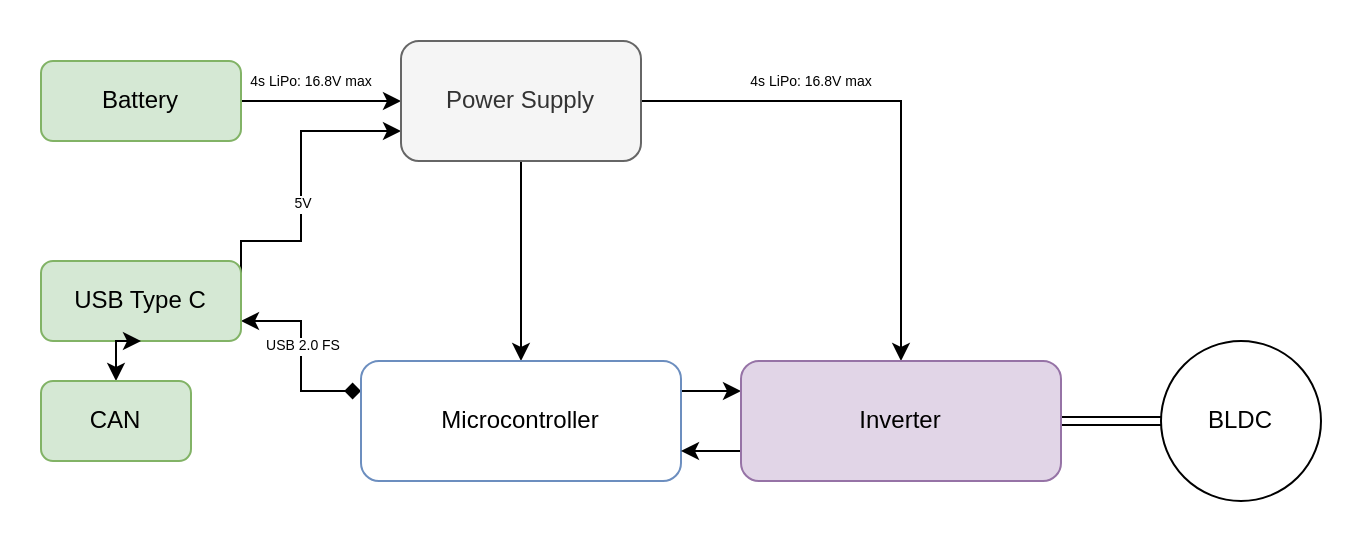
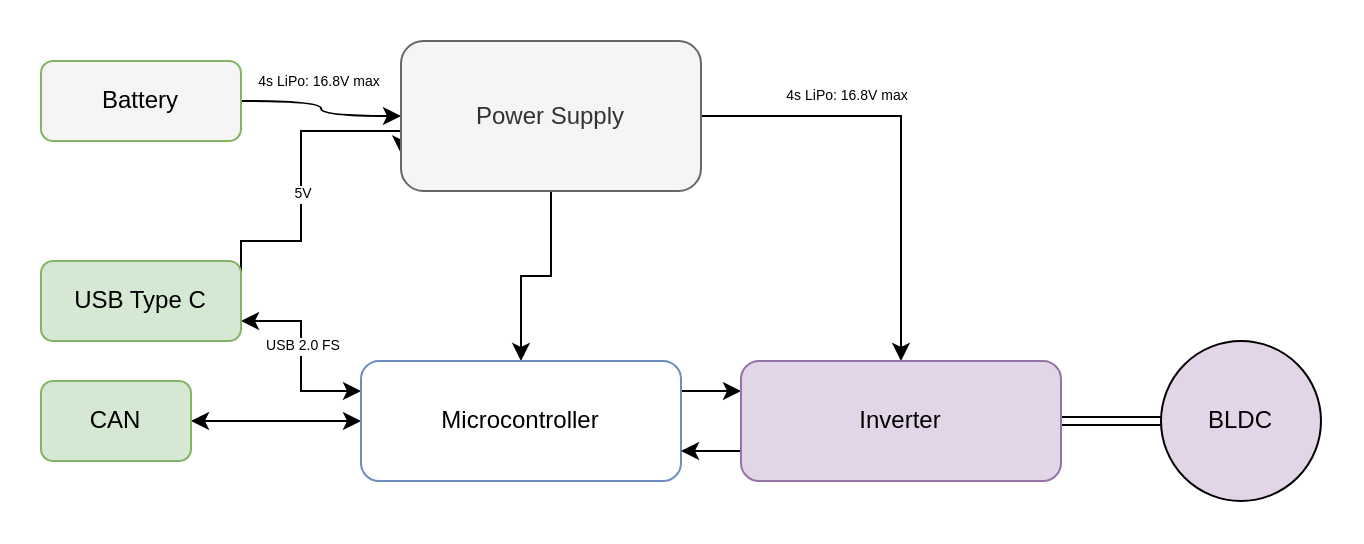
(141, 101) -> (141, 101)
(521, 101) -> (551, 116)
(116, 349) -> (276, 421)
(344, 391) -> (345, 391)
(1241, 421) -> (1241, 421)
